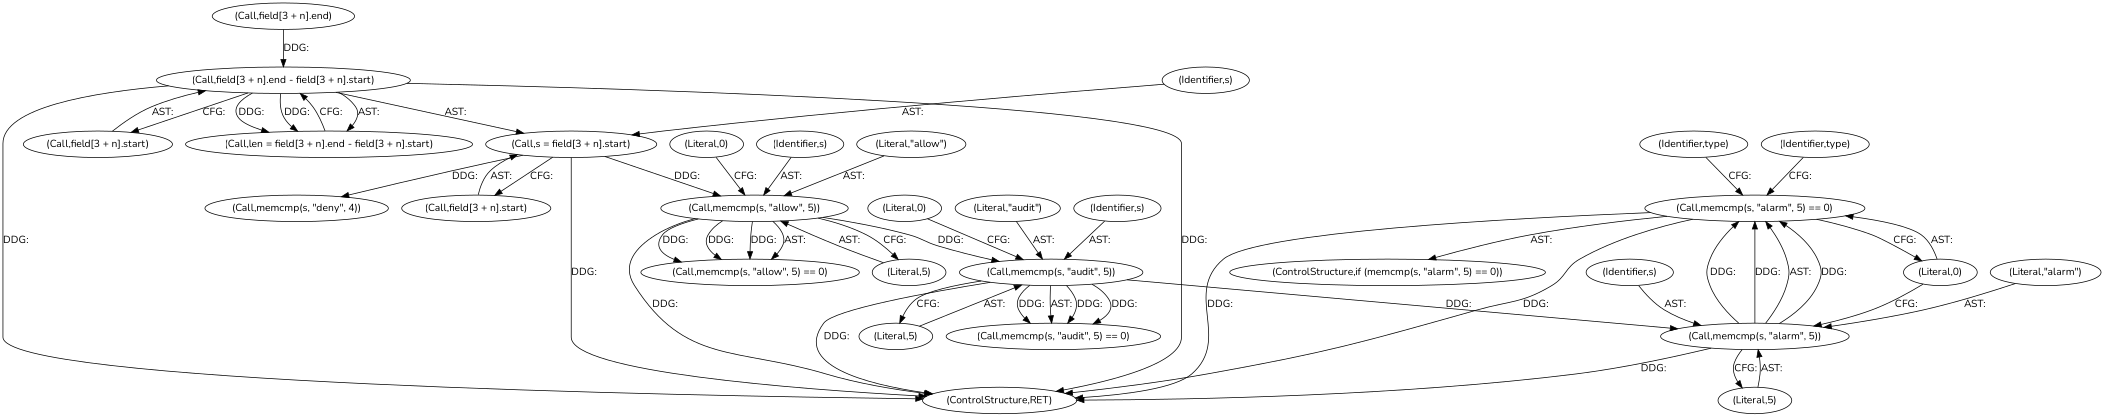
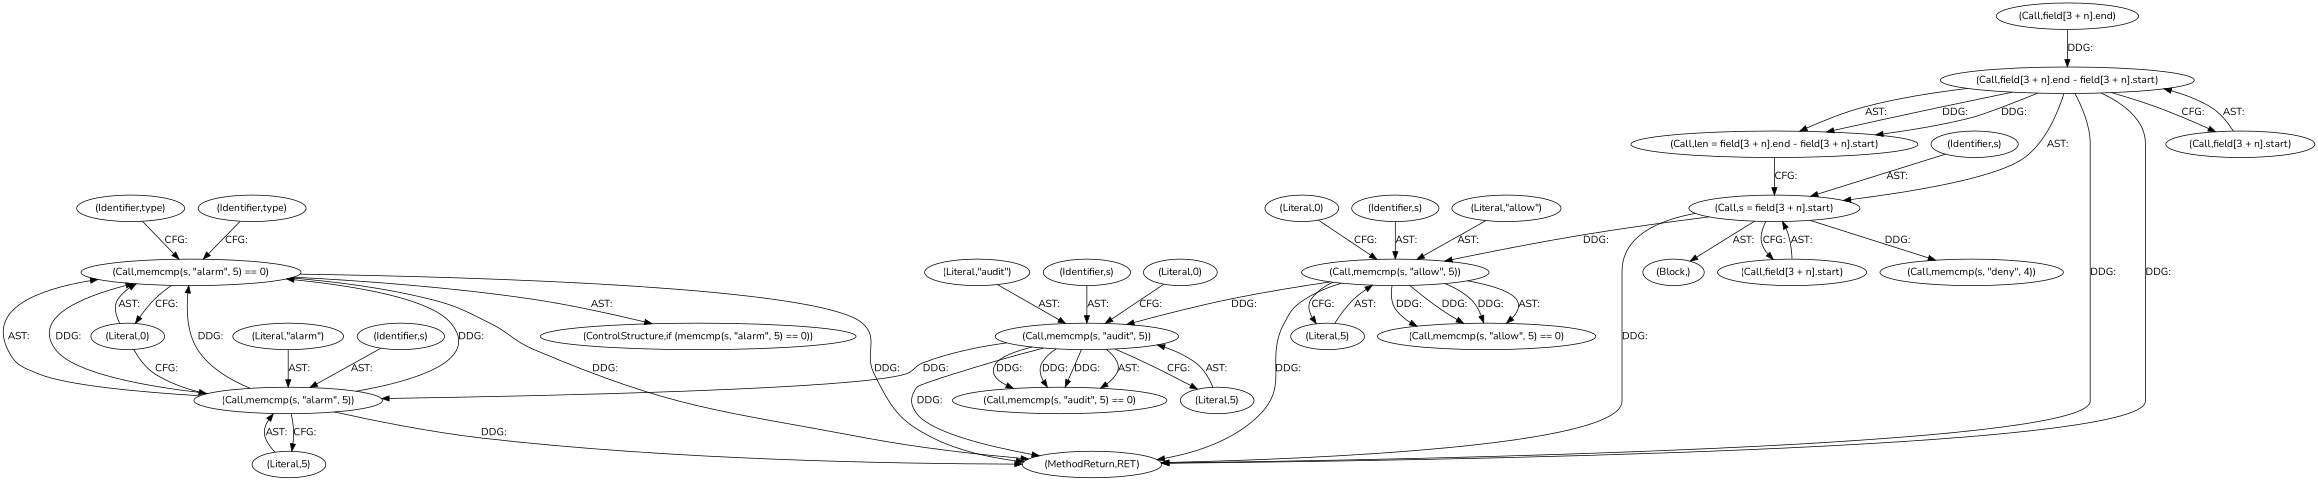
(317, 114) -> (1774, 173)
none -> (1674, 272)
(1000, 400) -> (1092, 464)
